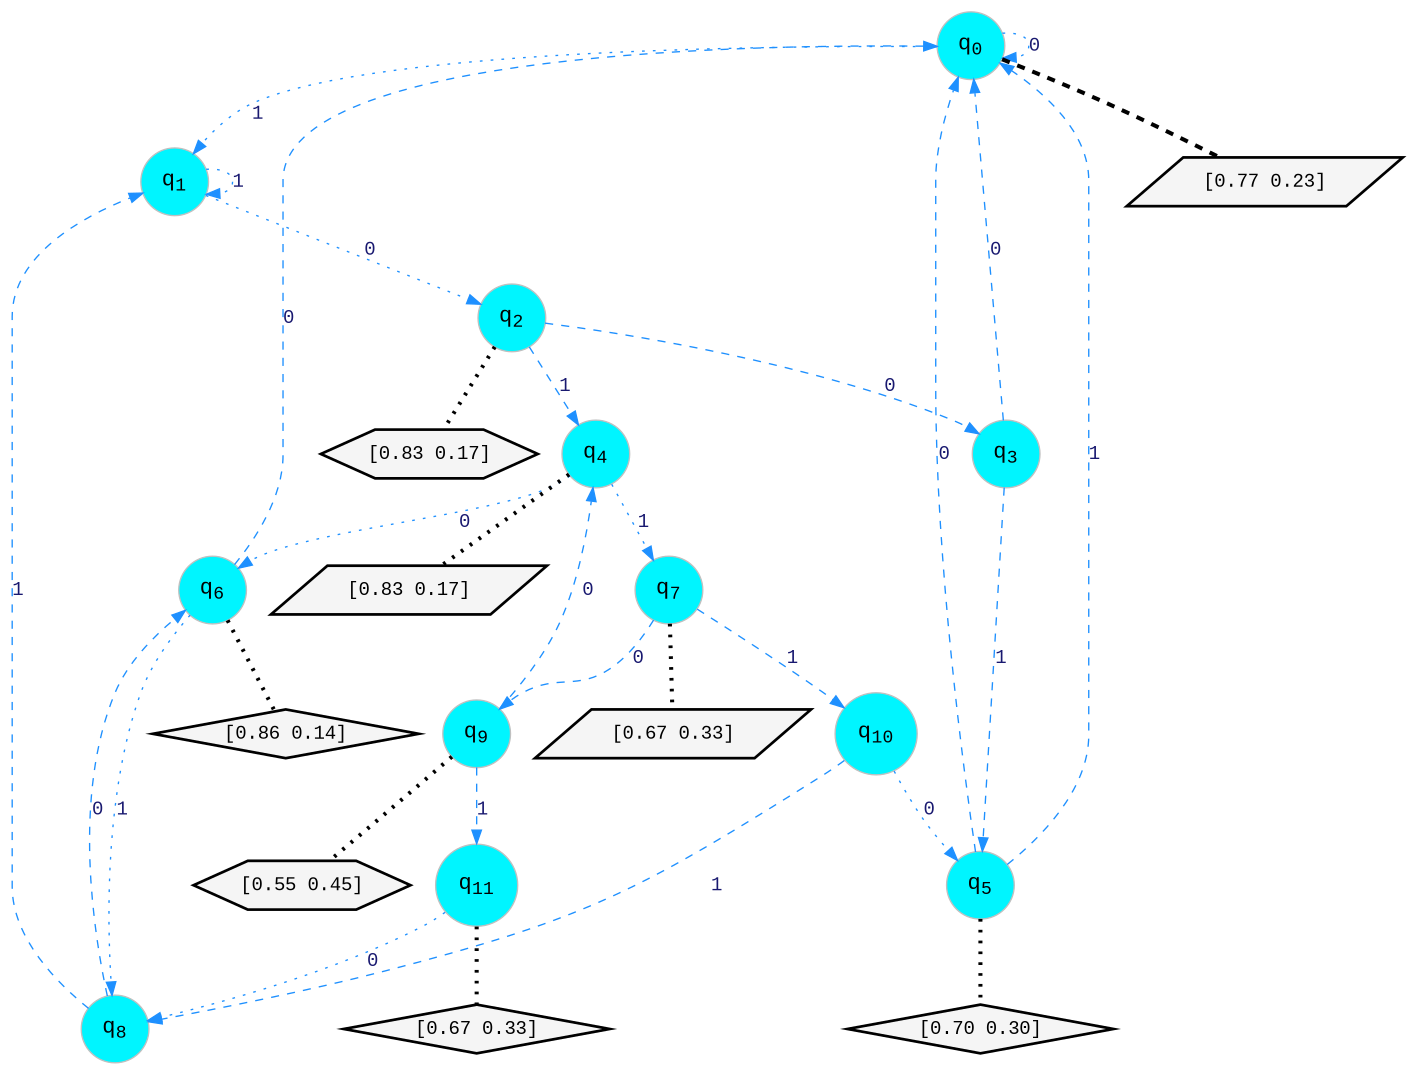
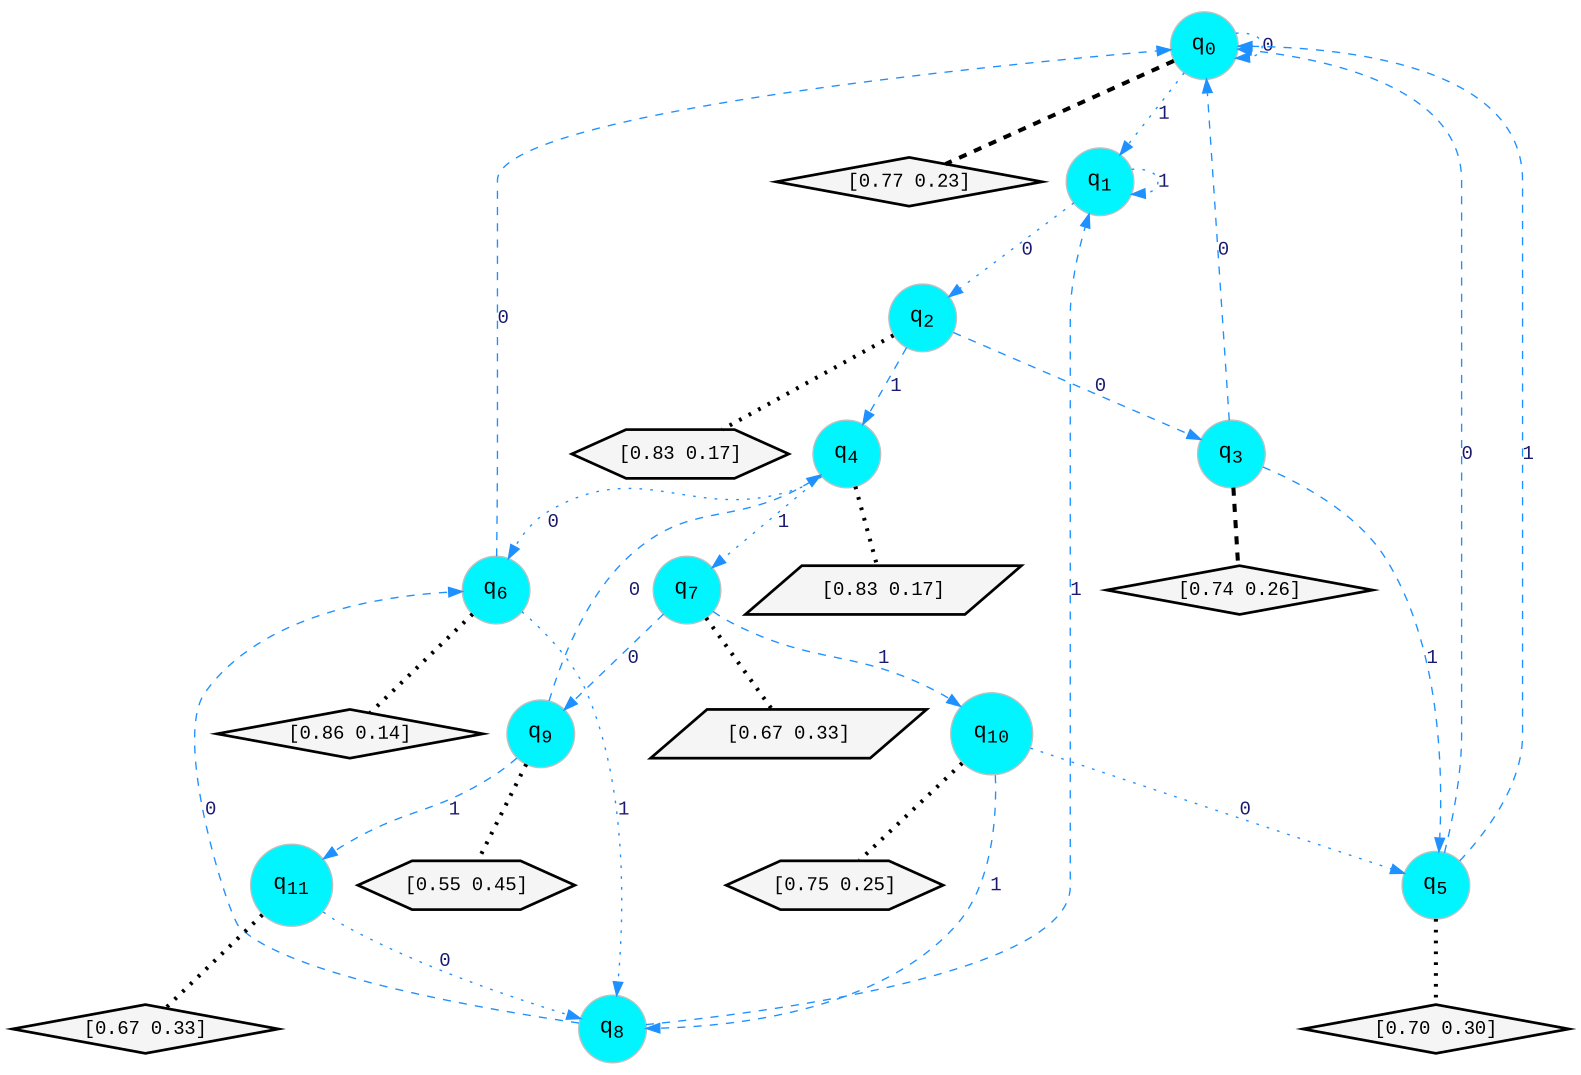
(1265, 182) -> (909, 182)
none -> (1240, 590)
none -> (835, 885)
